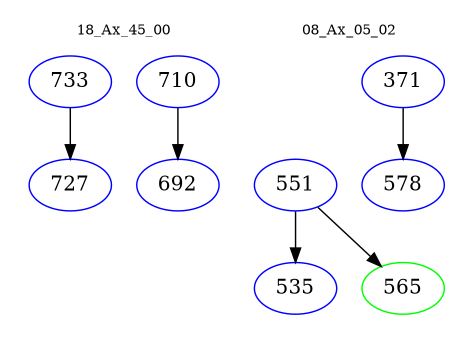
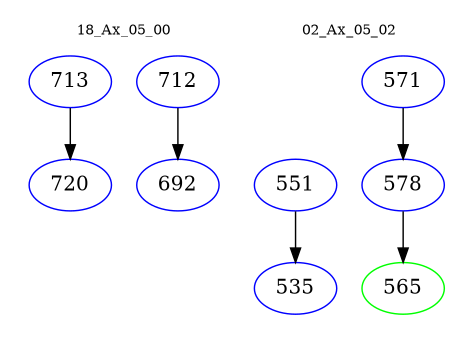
(124, 31) -> (124, 31)
(349, 31) -> (349, 31)
(70, 82) -> (70, 82)
(178, 82) -> (178, 82)
(403, 82) -> (403, 82)
(70, 185) -> (70, 185)
(344, 232) -> (403, 230)
